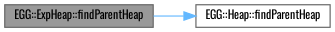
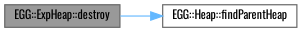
(79, 16) -> (62, 16)
